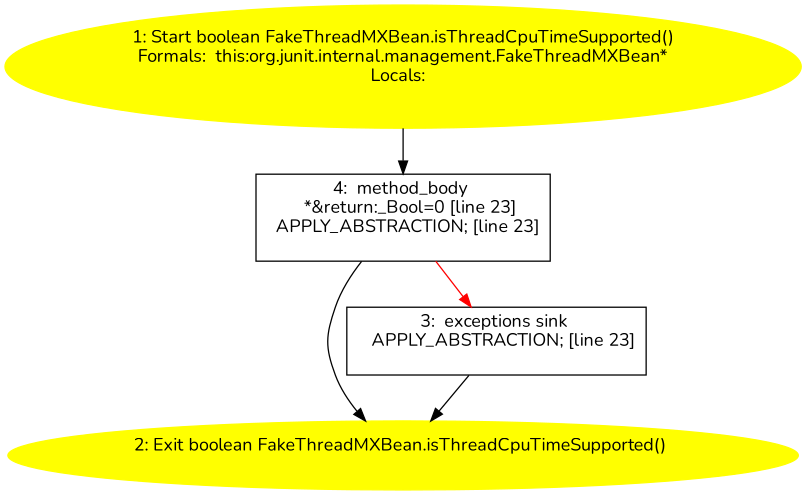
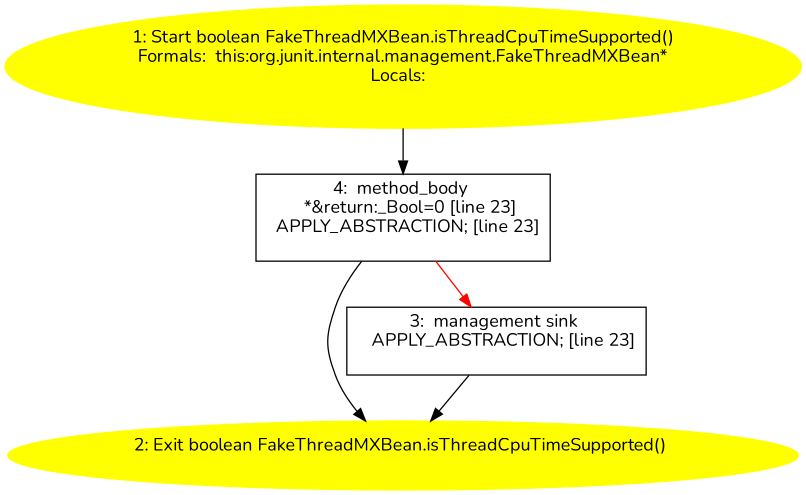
(496, 341) -> (496, 341)
